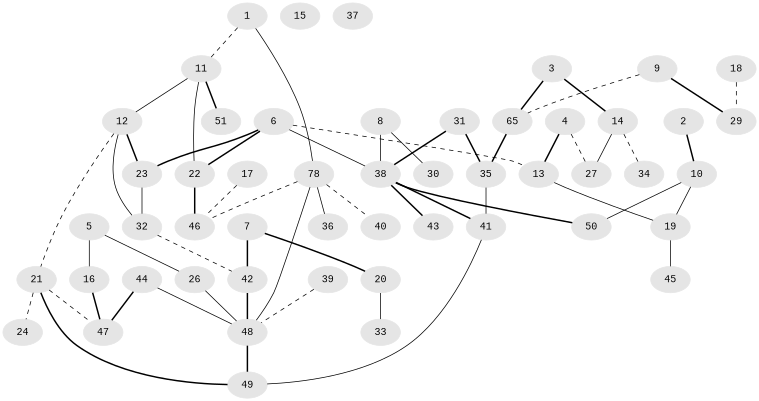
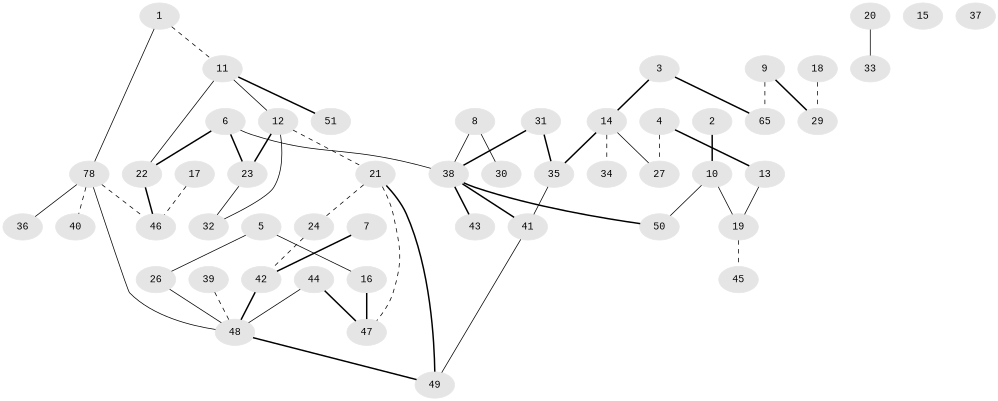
(409, 143) -> none
(499, 148) -> (581, 148)
(315, 251) -> none
(195, 253) -> (288, 253)
(670, 253) -> (739, 253)
